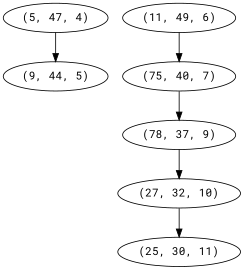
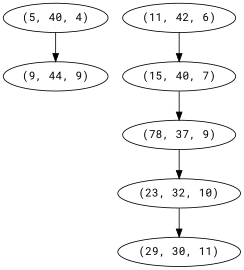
(56, 18) -> (56, 18)
(179, 18) -> (179, 18)
(56, 76) -> (56, 76)
(179, 76) -> (179, 76)
(179, 193) -> (179, 193)
(179, 252) -> (179, 252)
